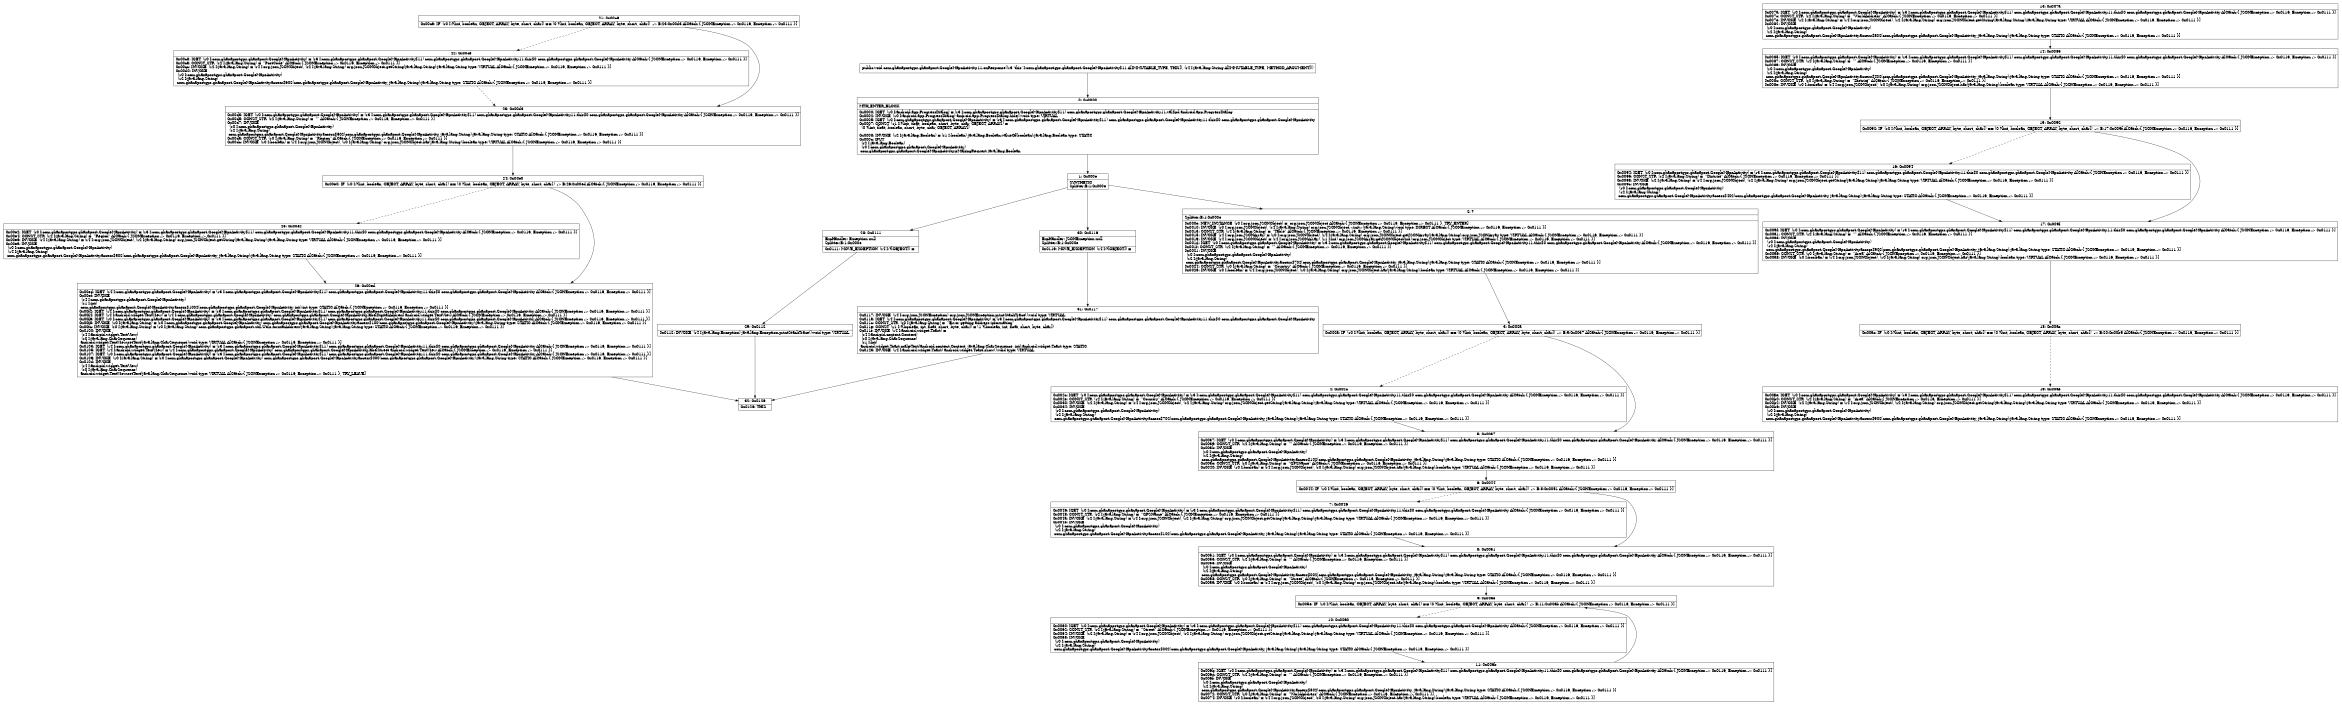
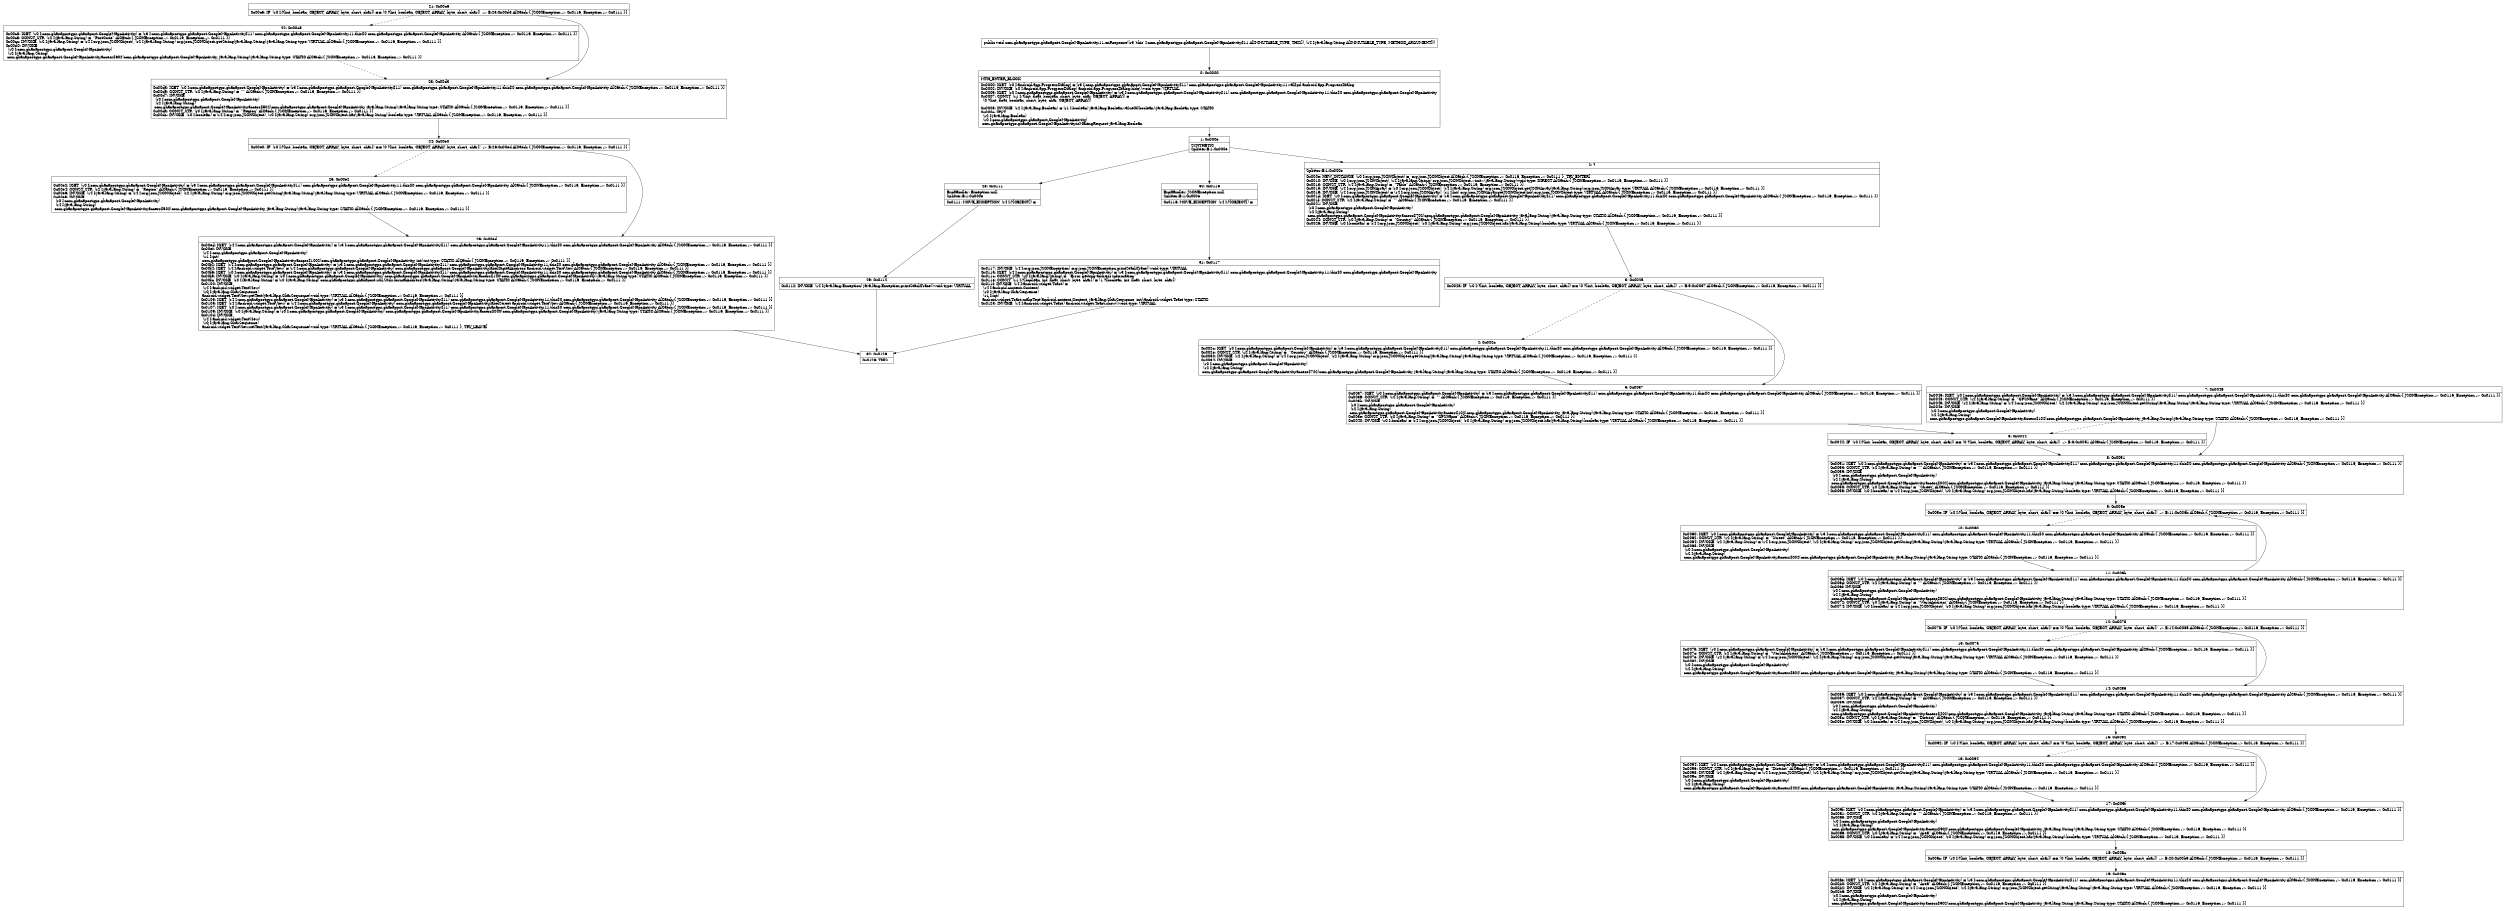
(1440, 497) -> (2084, 428)
none -> (2116, 625)
